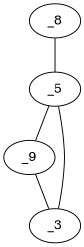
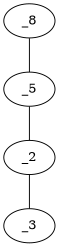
(29, 157) -> (29, 157)
(65, 157) -> none
